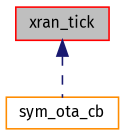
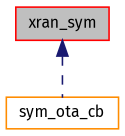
(62, 24) -> (62, 24)
